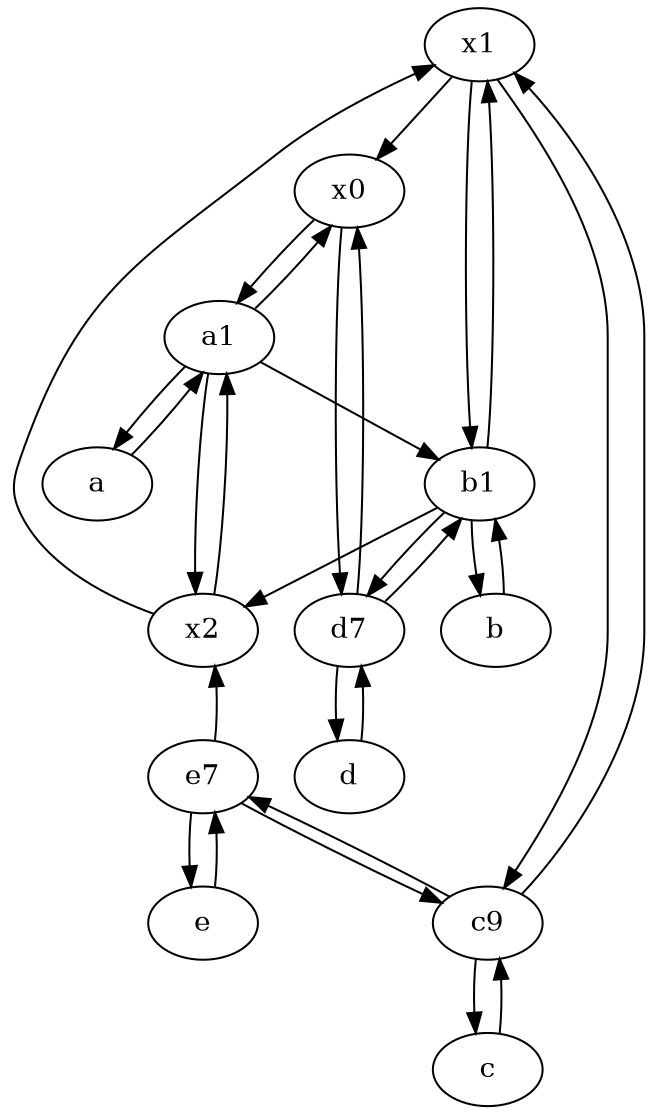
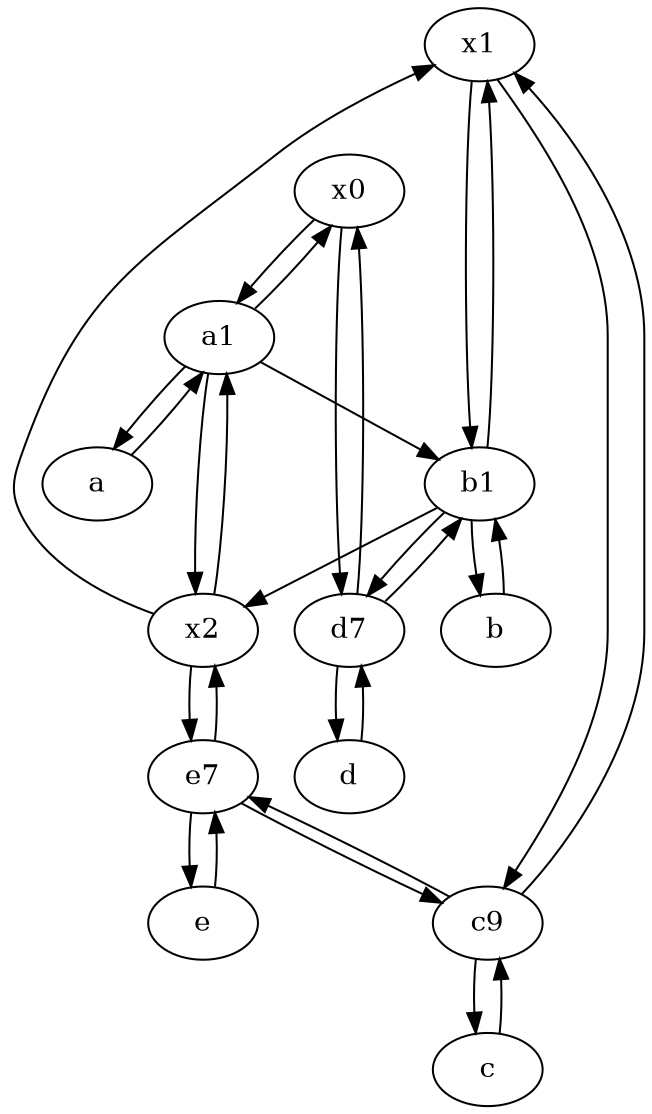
(421, 110) -> none
none -> (189, 693)
